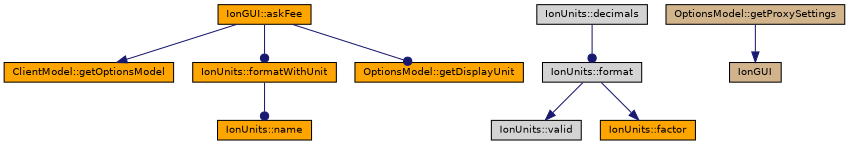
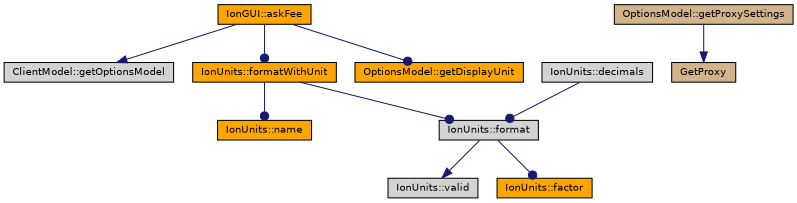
(89, 72) -> (89, 72)
(755, 72) -> (704, 72)
(616, 98) -> (514, 156)
none -> (373, 100)
